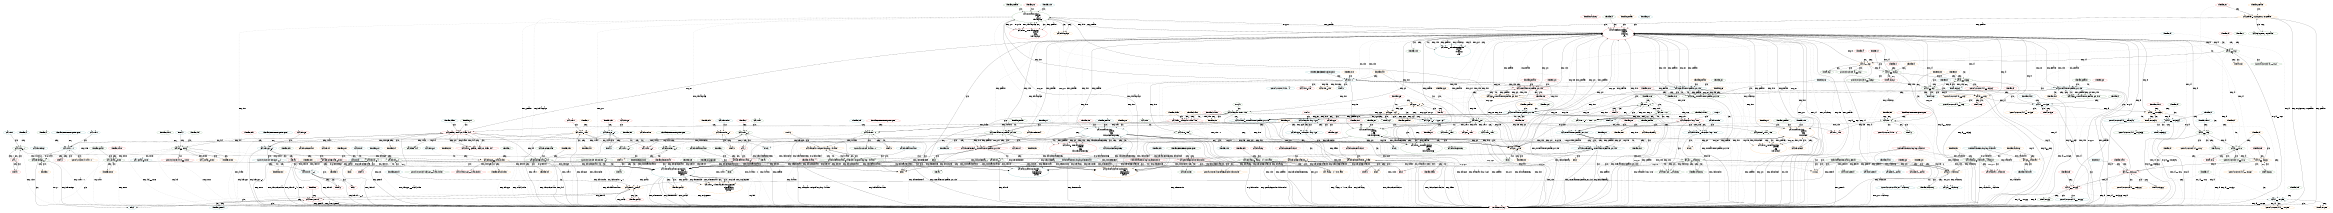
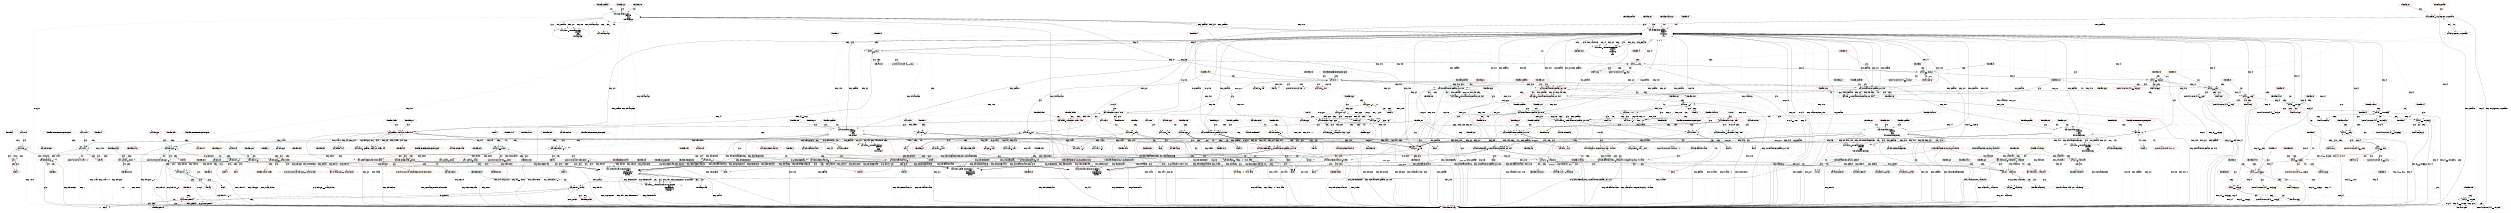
(1050, 126) -> (1023, 145)
